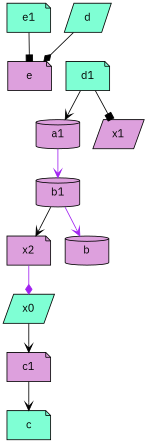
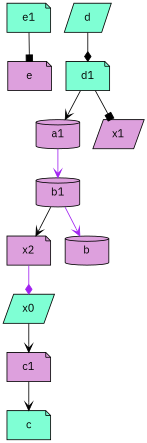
(62, 43) -> (88, 42)
